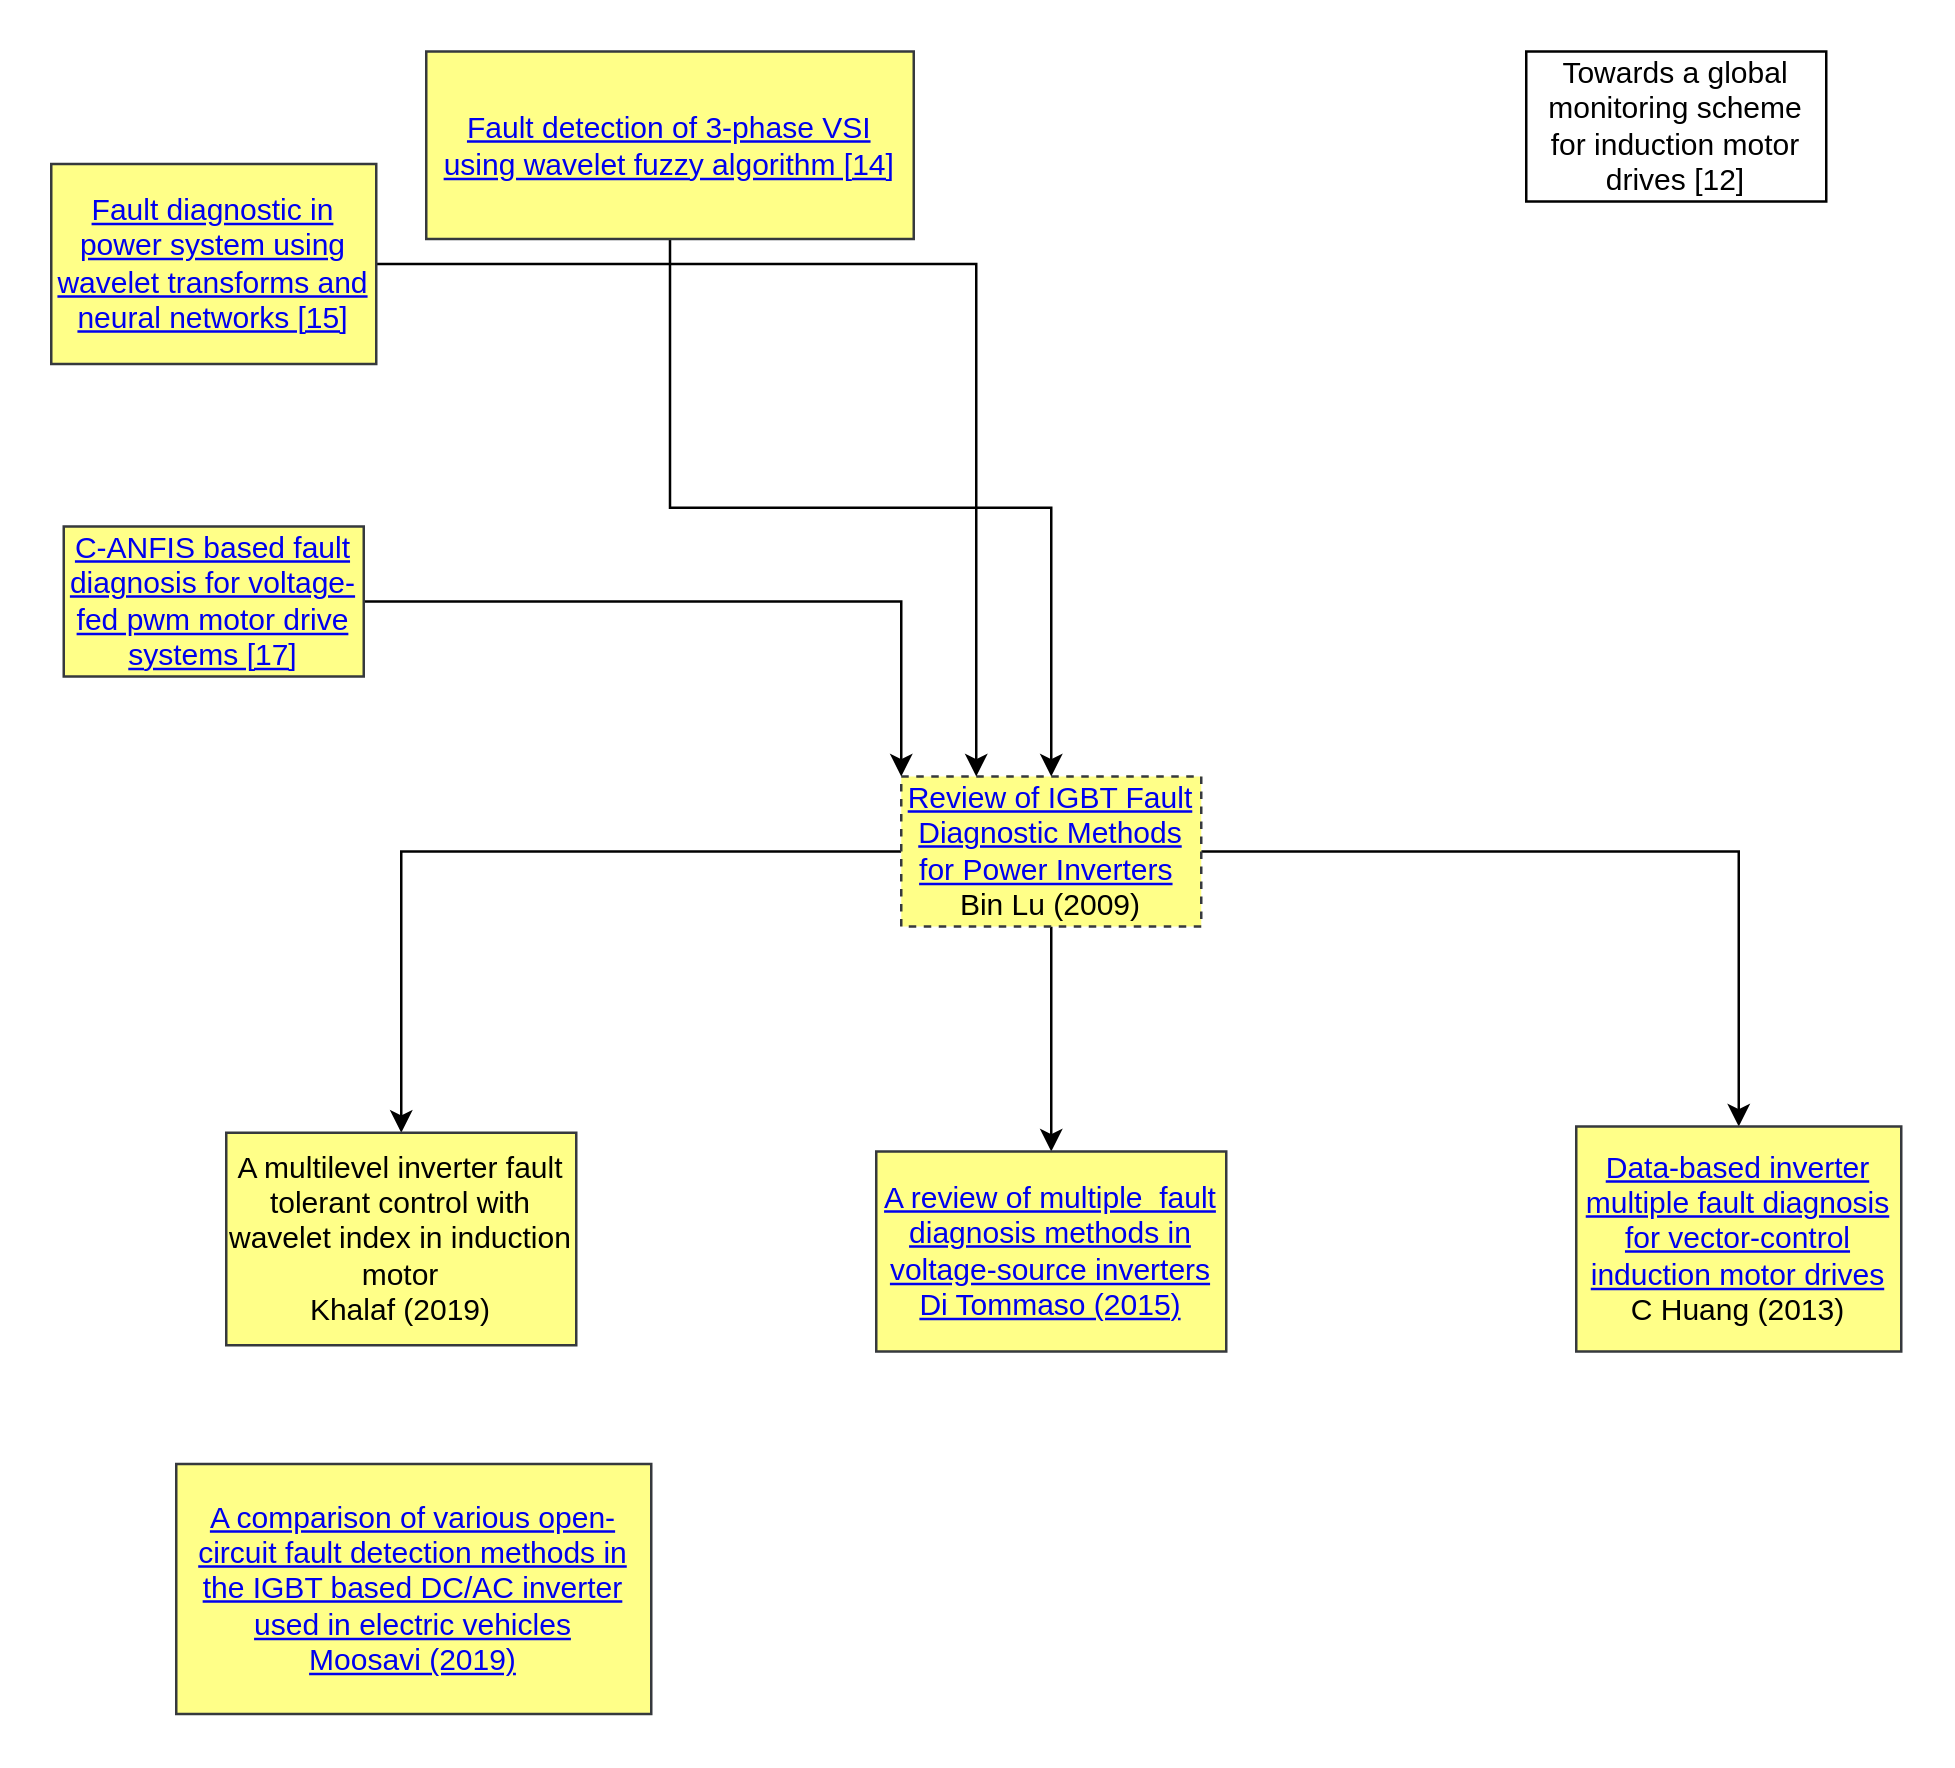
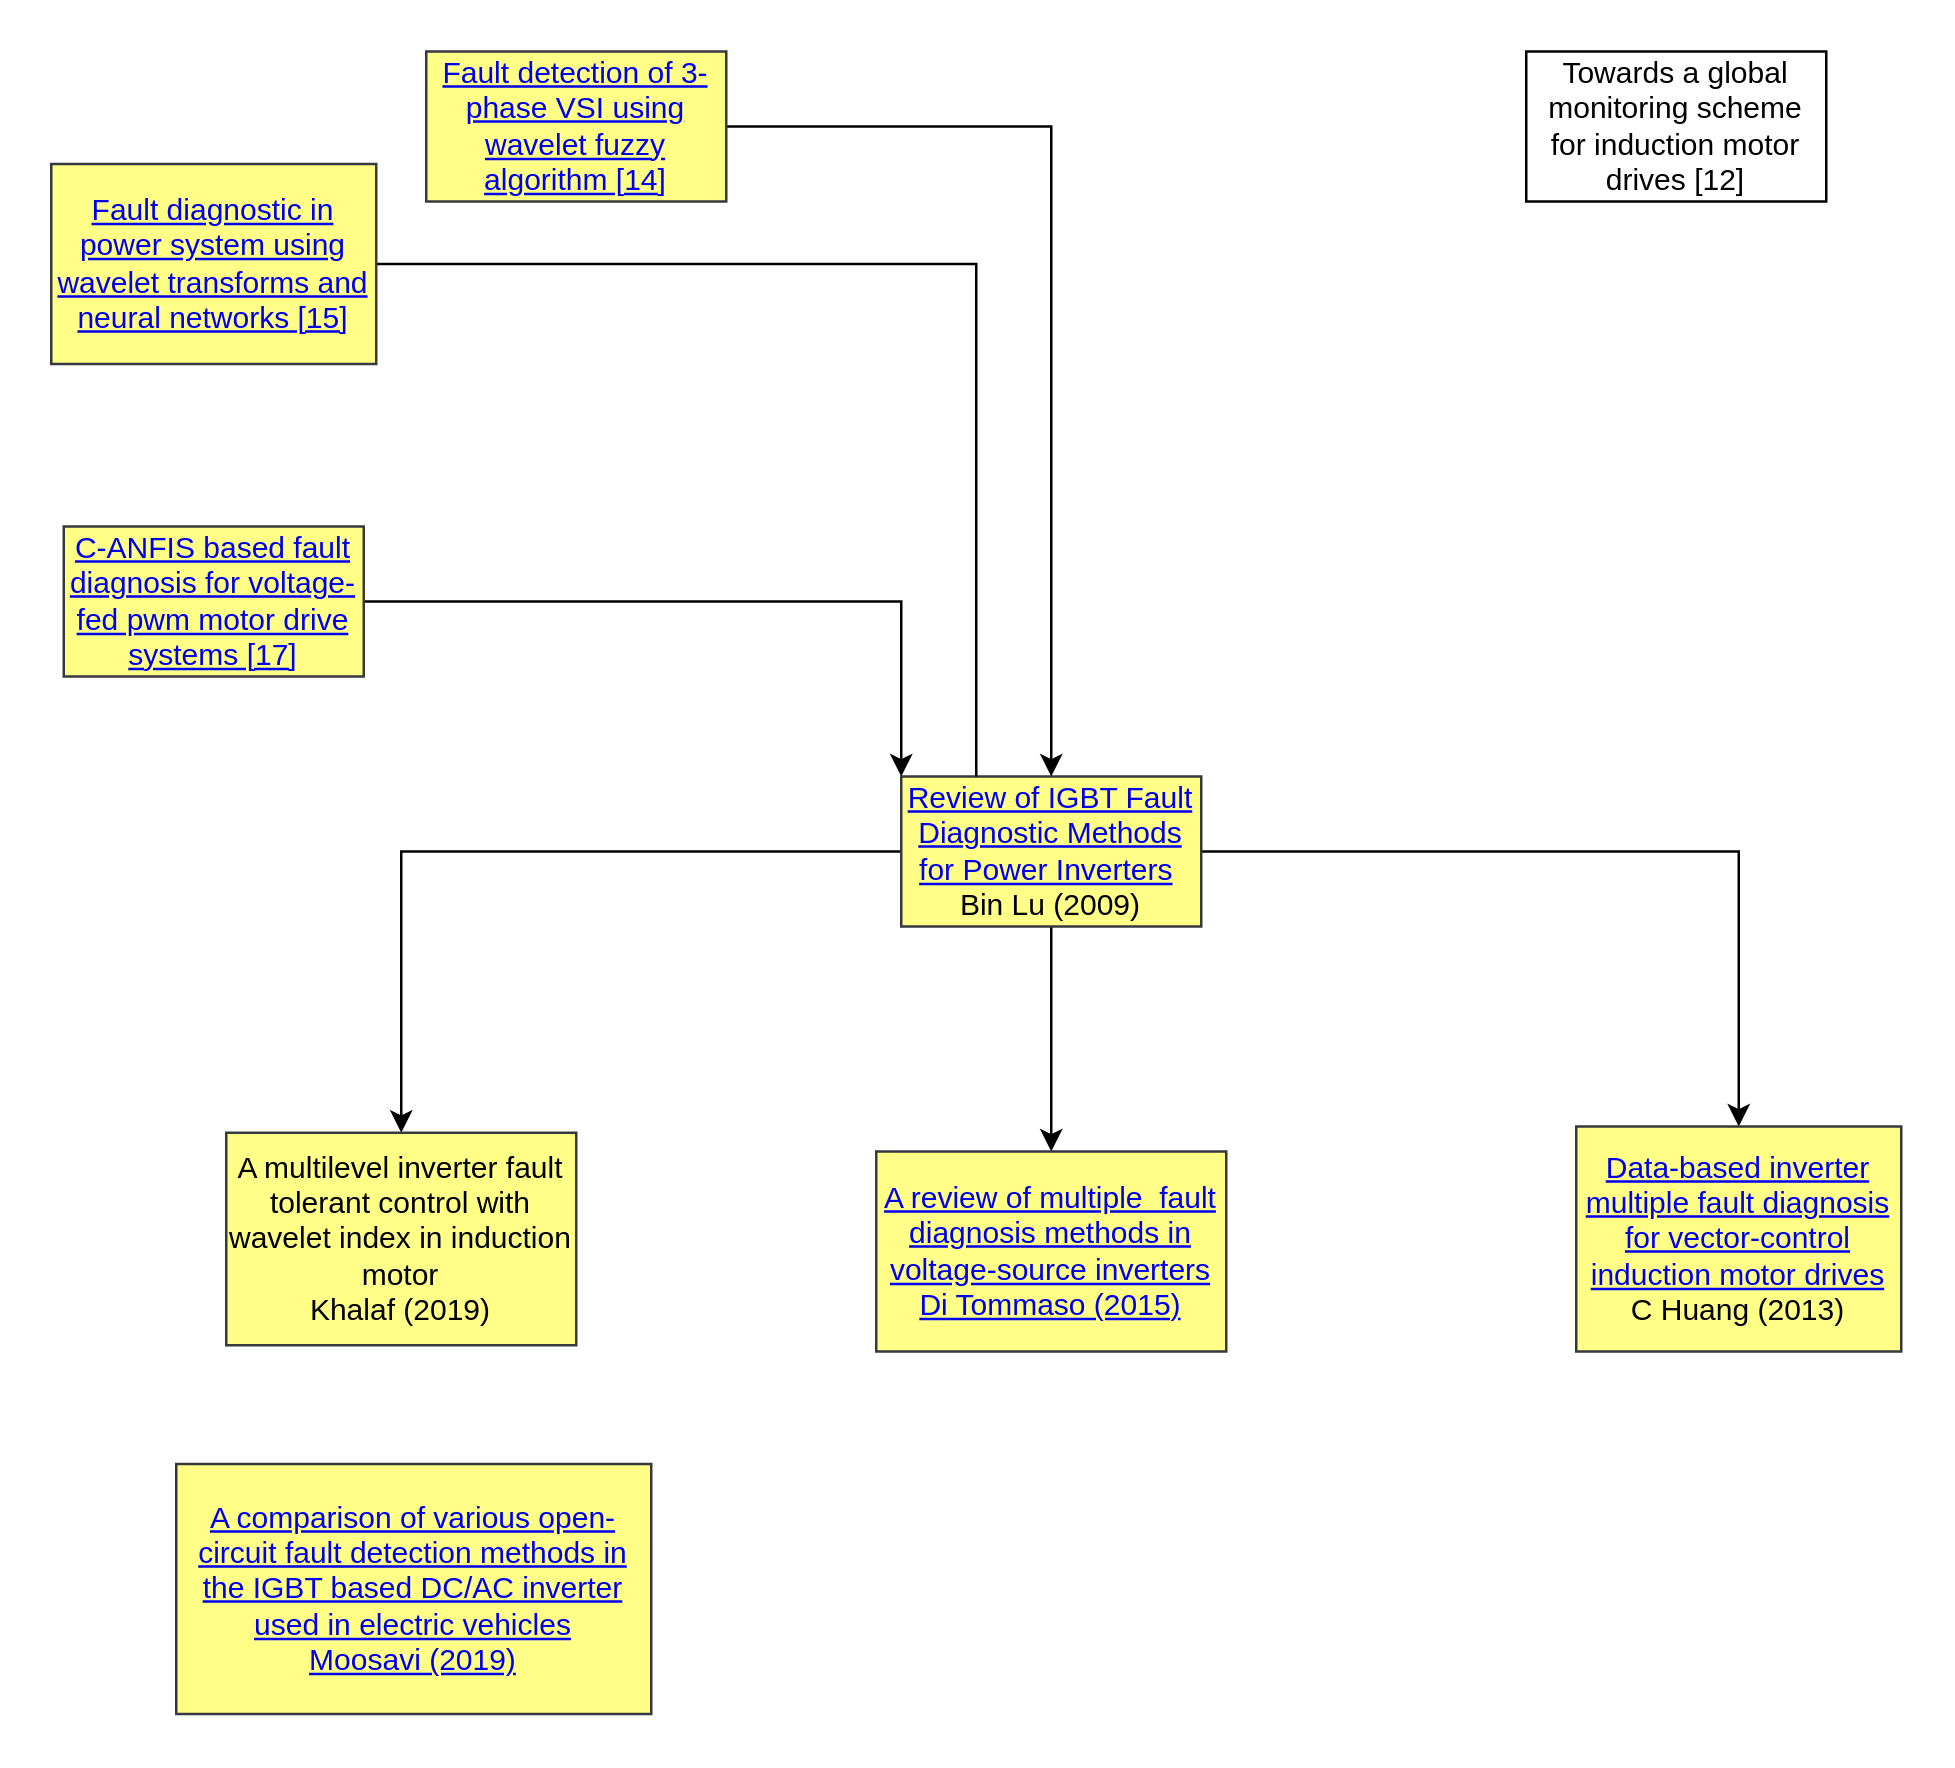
(670, 145) -> (576, 126)
(976, 758) -> (976, 766)
(1051, 851) -> (1051, 851)
